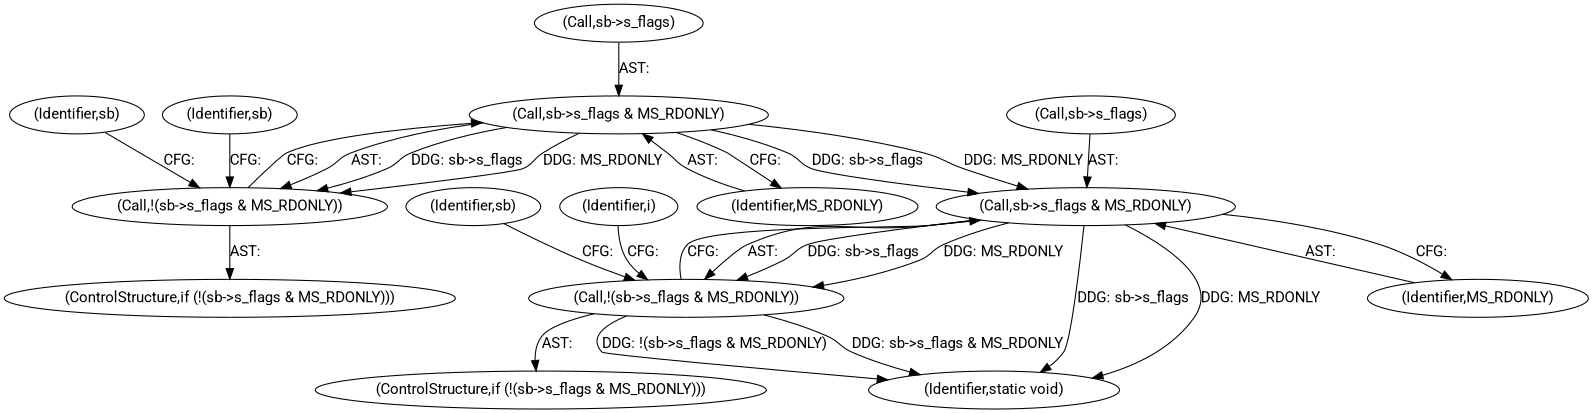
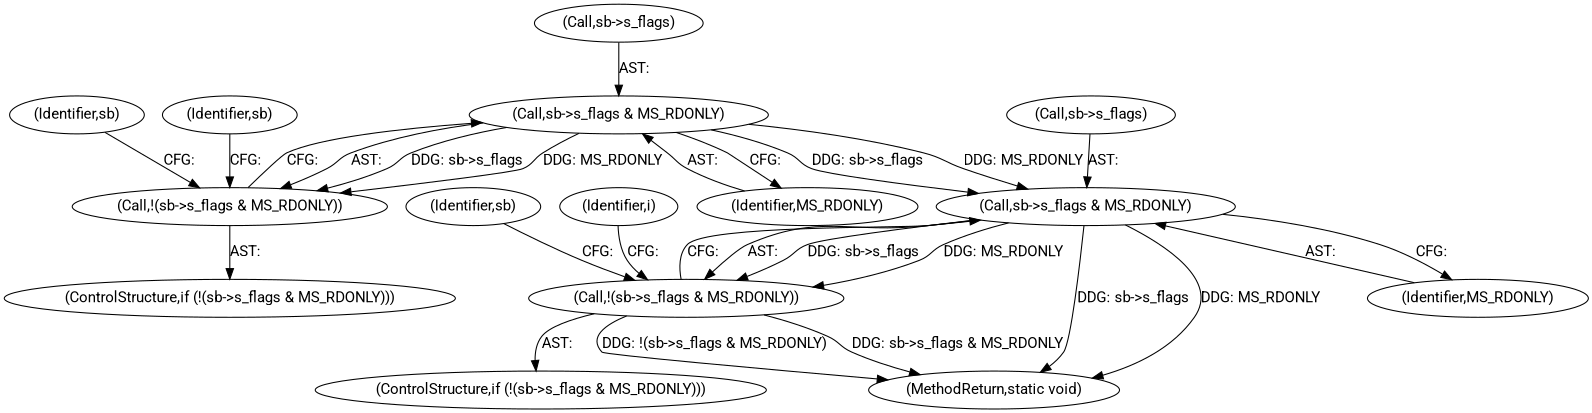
(994, 390) -> (994, 390)
